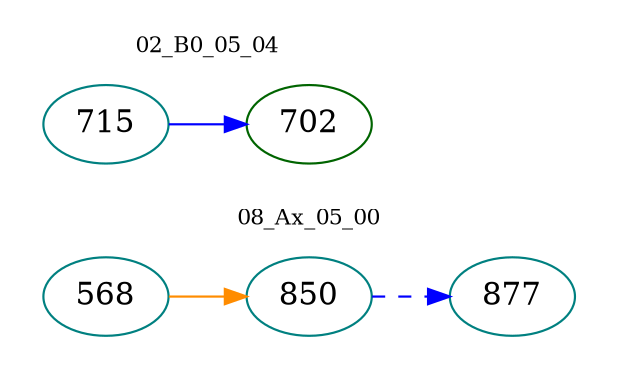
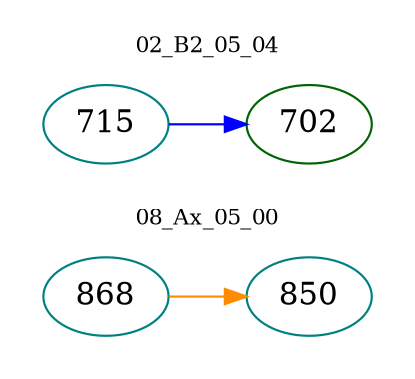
(208, 47) -> (208, 47)
(106, 297) -> (106, 297)
(512, 297) -> none
